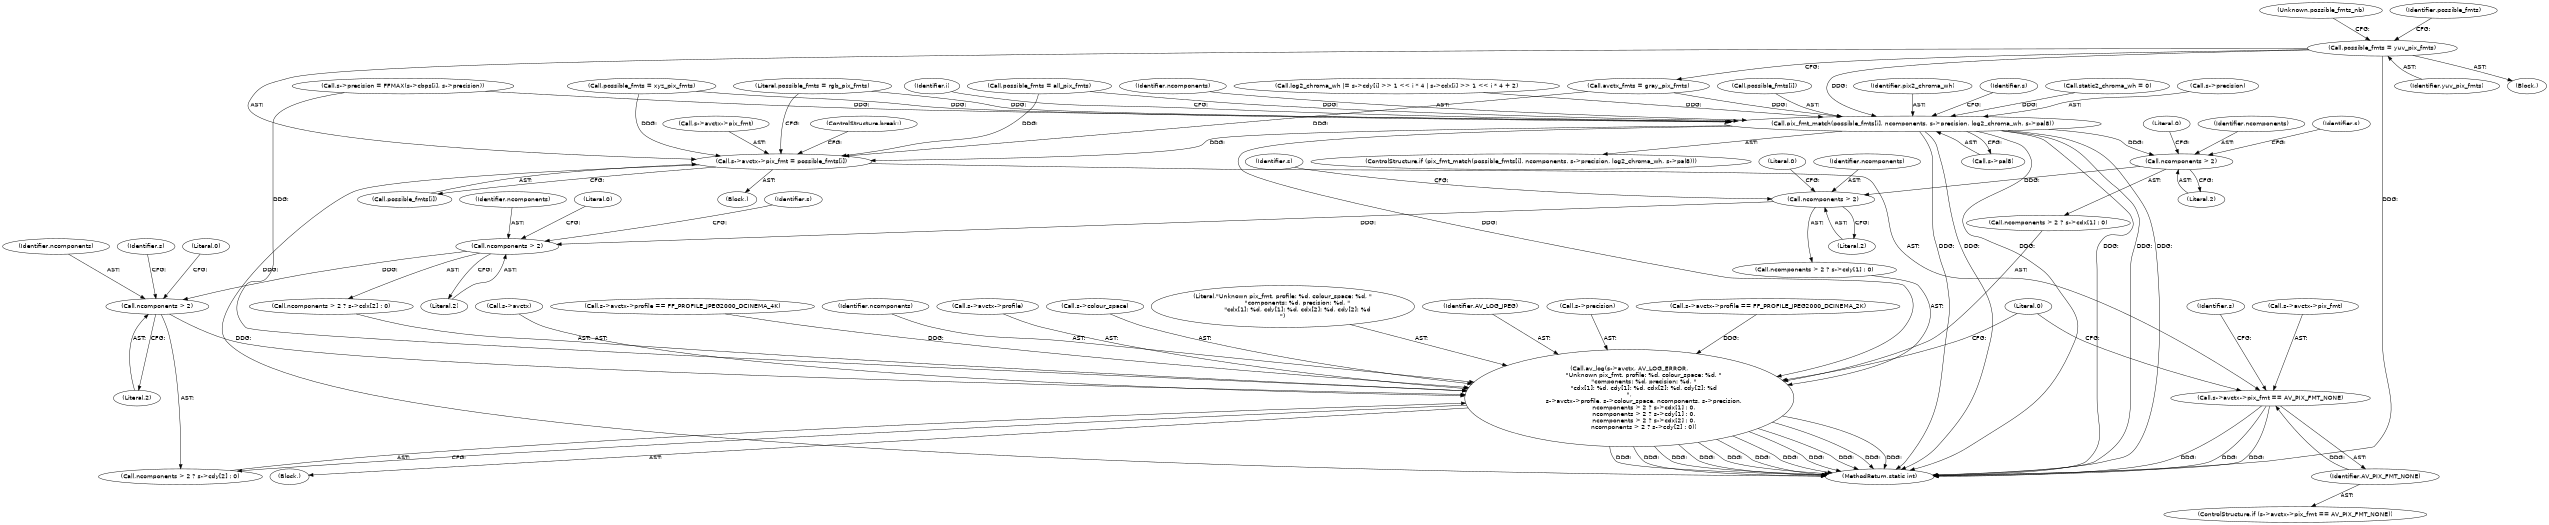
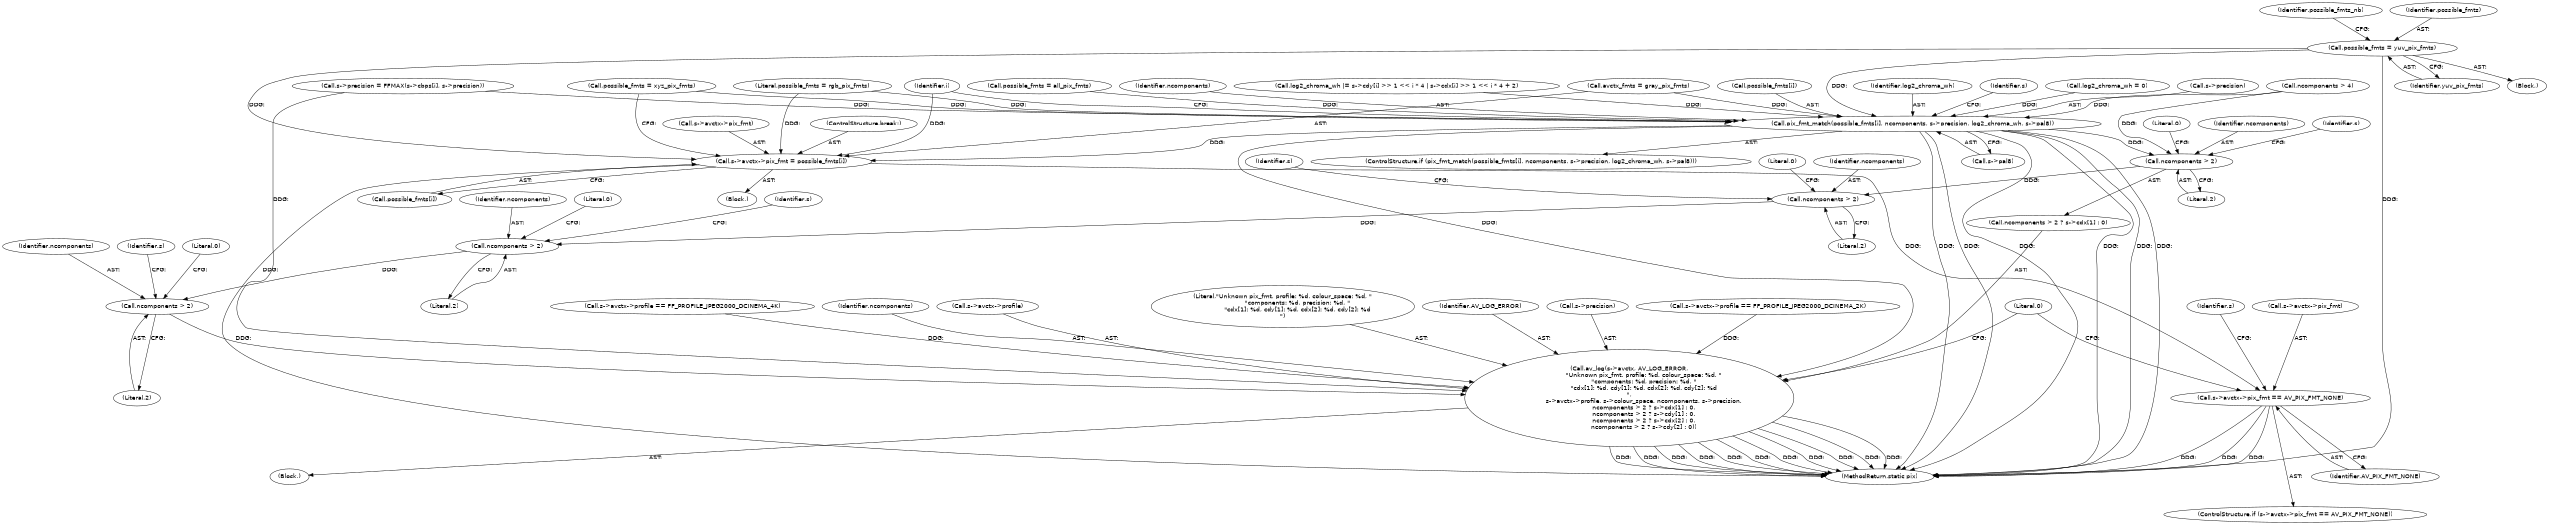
(2321, 10) -> (2321, 10)
(2424, 29) -> (2424, 29)
(1994, 56) -> (2420, 64)
(1913, 86) -> (1913, 86)
(2108, 86) -> (2108, 86)
none -> (2318, 86)
(258, 105) -> (258, 105)
(650, 124) -> (650, 124)
(794, 124) -> (794, 124)
(1322, 124) -> (1322, 124)
(950, 140) -> (902, 142)
(836, 143) -> (836, 143)
(1914, 246) -> (1914, 246)
(1815, 270) -> none
(331, 307) -> none
(509, 307) -> none
(1095, 307) -> none
(1481, 307) -> (1481, 307)
(2338, 458) -> (2338, 458)
(2361, 458) -> (2361, 458)
(180, 477) -> none
(1880, 477) -> (1880, 477)
(2338, 495) -> (2282, 454)
